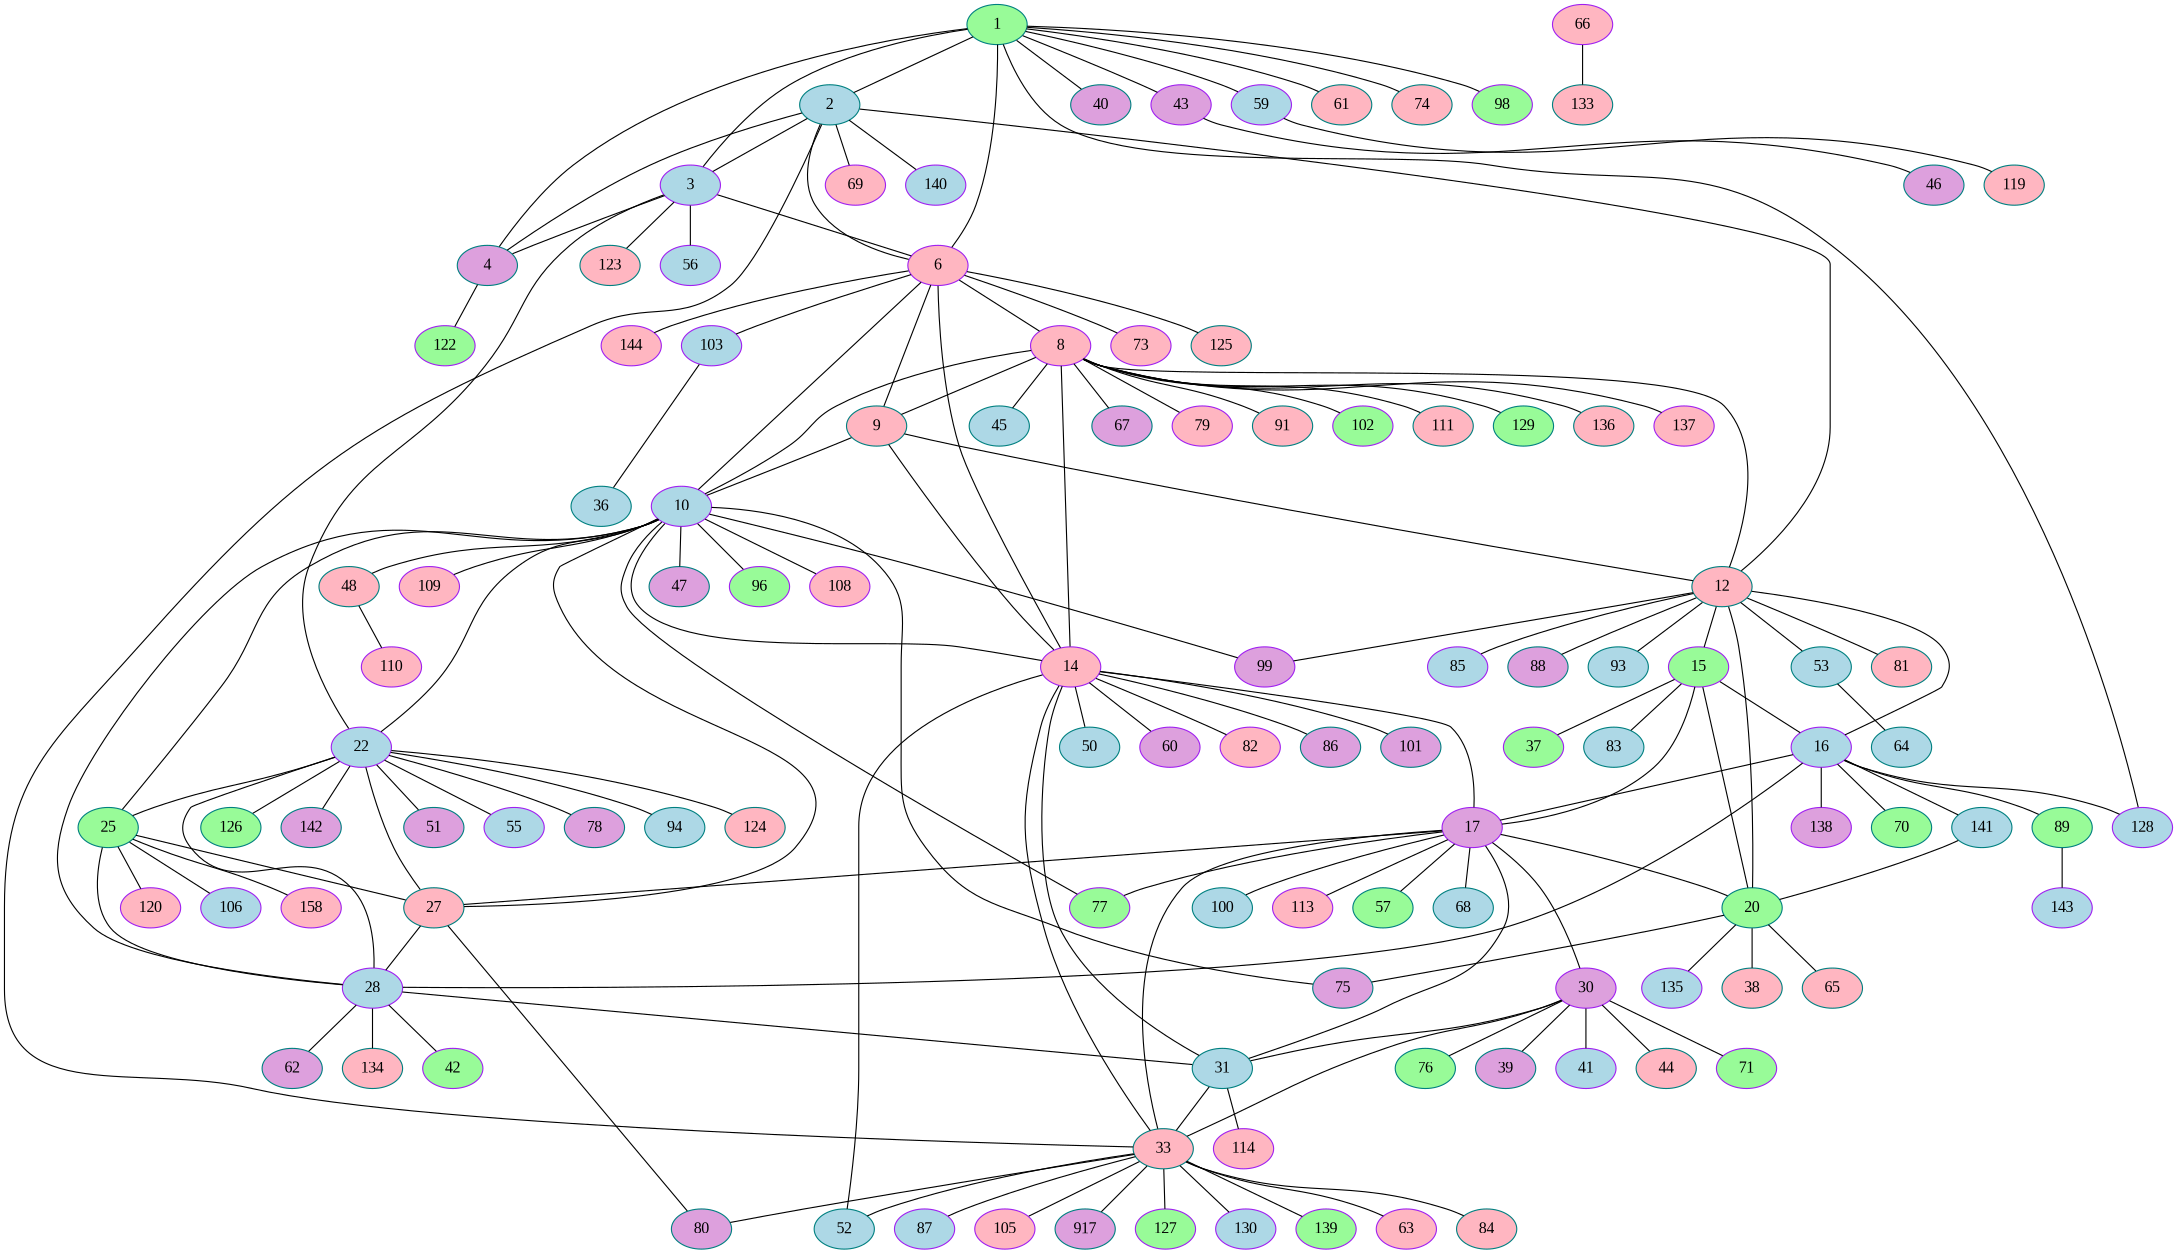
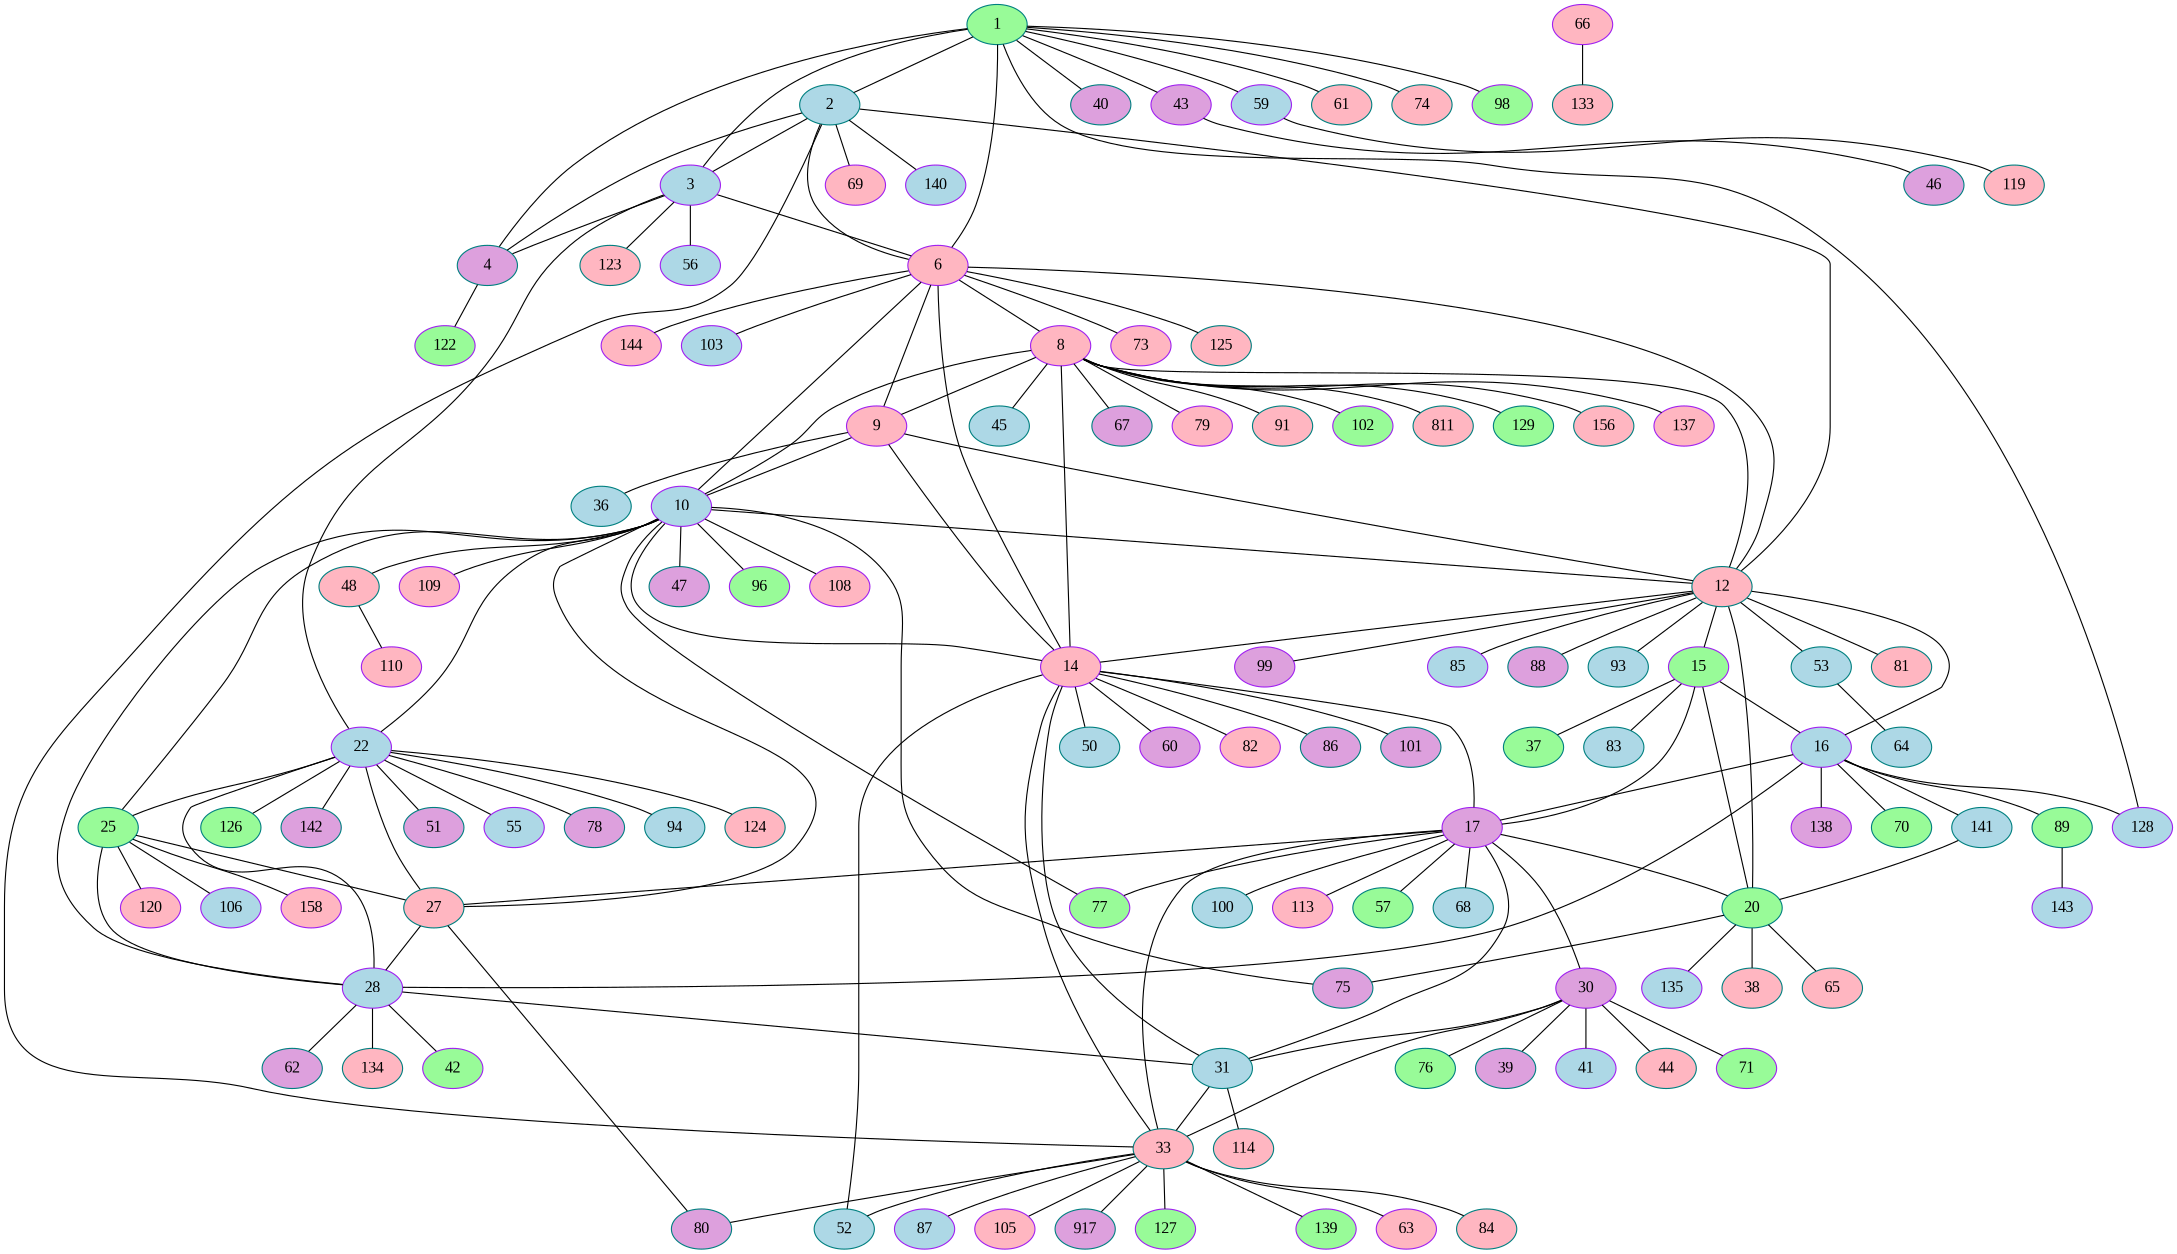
none -> (1456, 308)
(656, 426) -> (746, 455)
(877, 426) -> (877, 426)
(1443, 426) -> (1443, 426)
(1604, 426) -> (1604, 426)
(975, 582) -> (1202, 546)
none -> (1396, 626)
(1534, 747) -> (1534, 747)
(1244, 1149) -> (1244, 1149)
(1246, 1229) -> none
